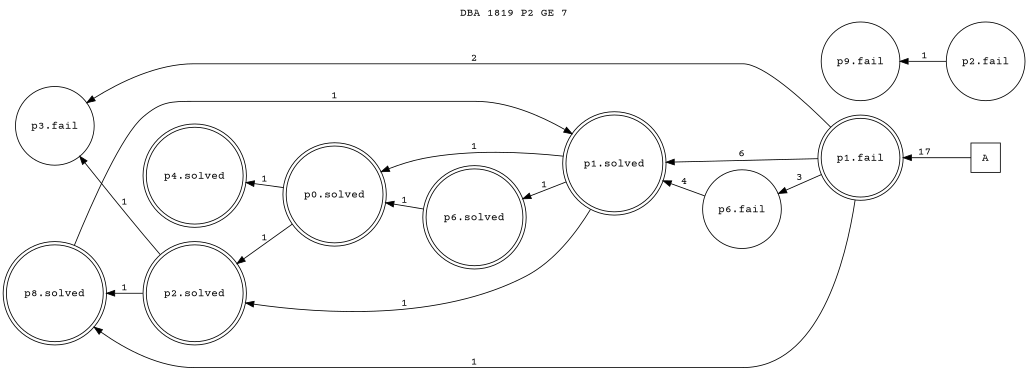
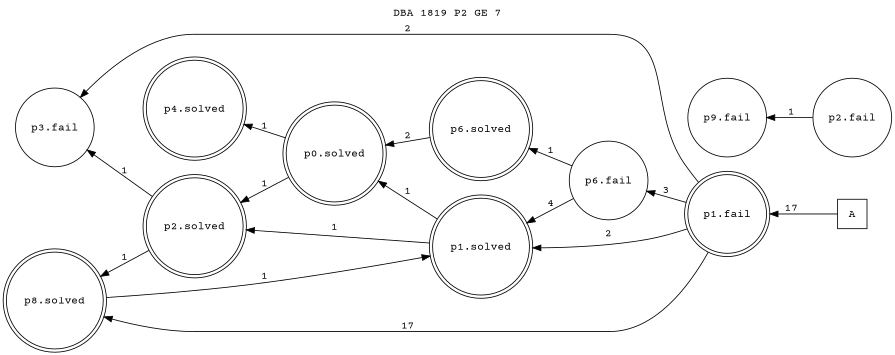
(742, 153) -> (609, 233)
(548, 189) -> (554, 159)
(405, 200) -> (408, 135)
(474, 361) -> (408, 325)
